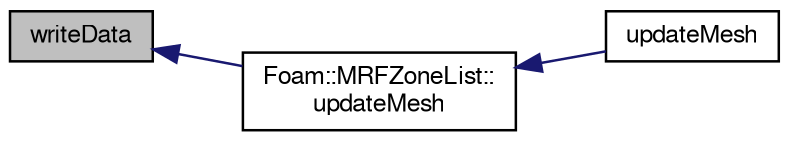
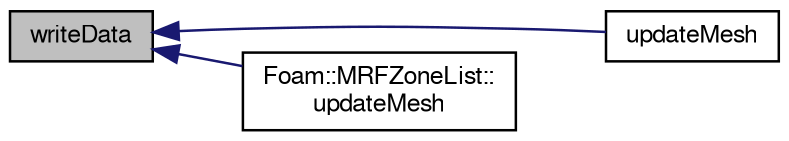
(574, 57) -> (392, 27)
